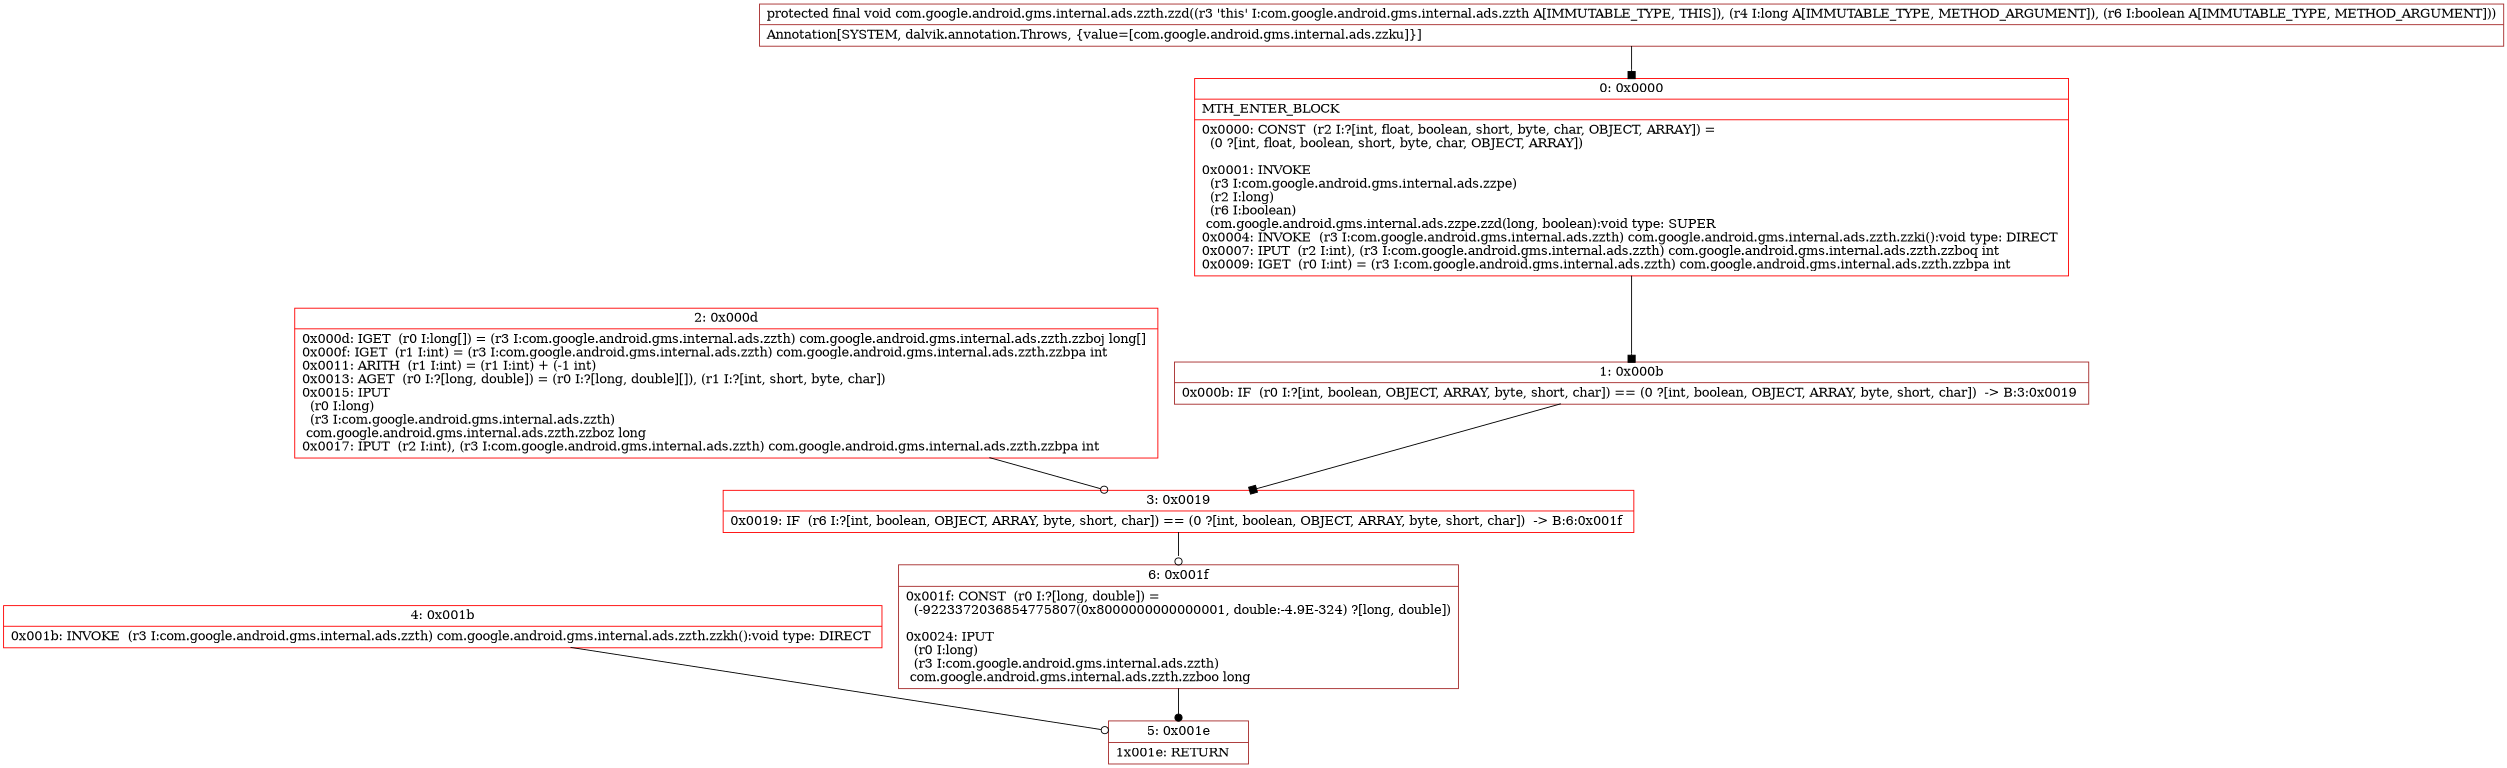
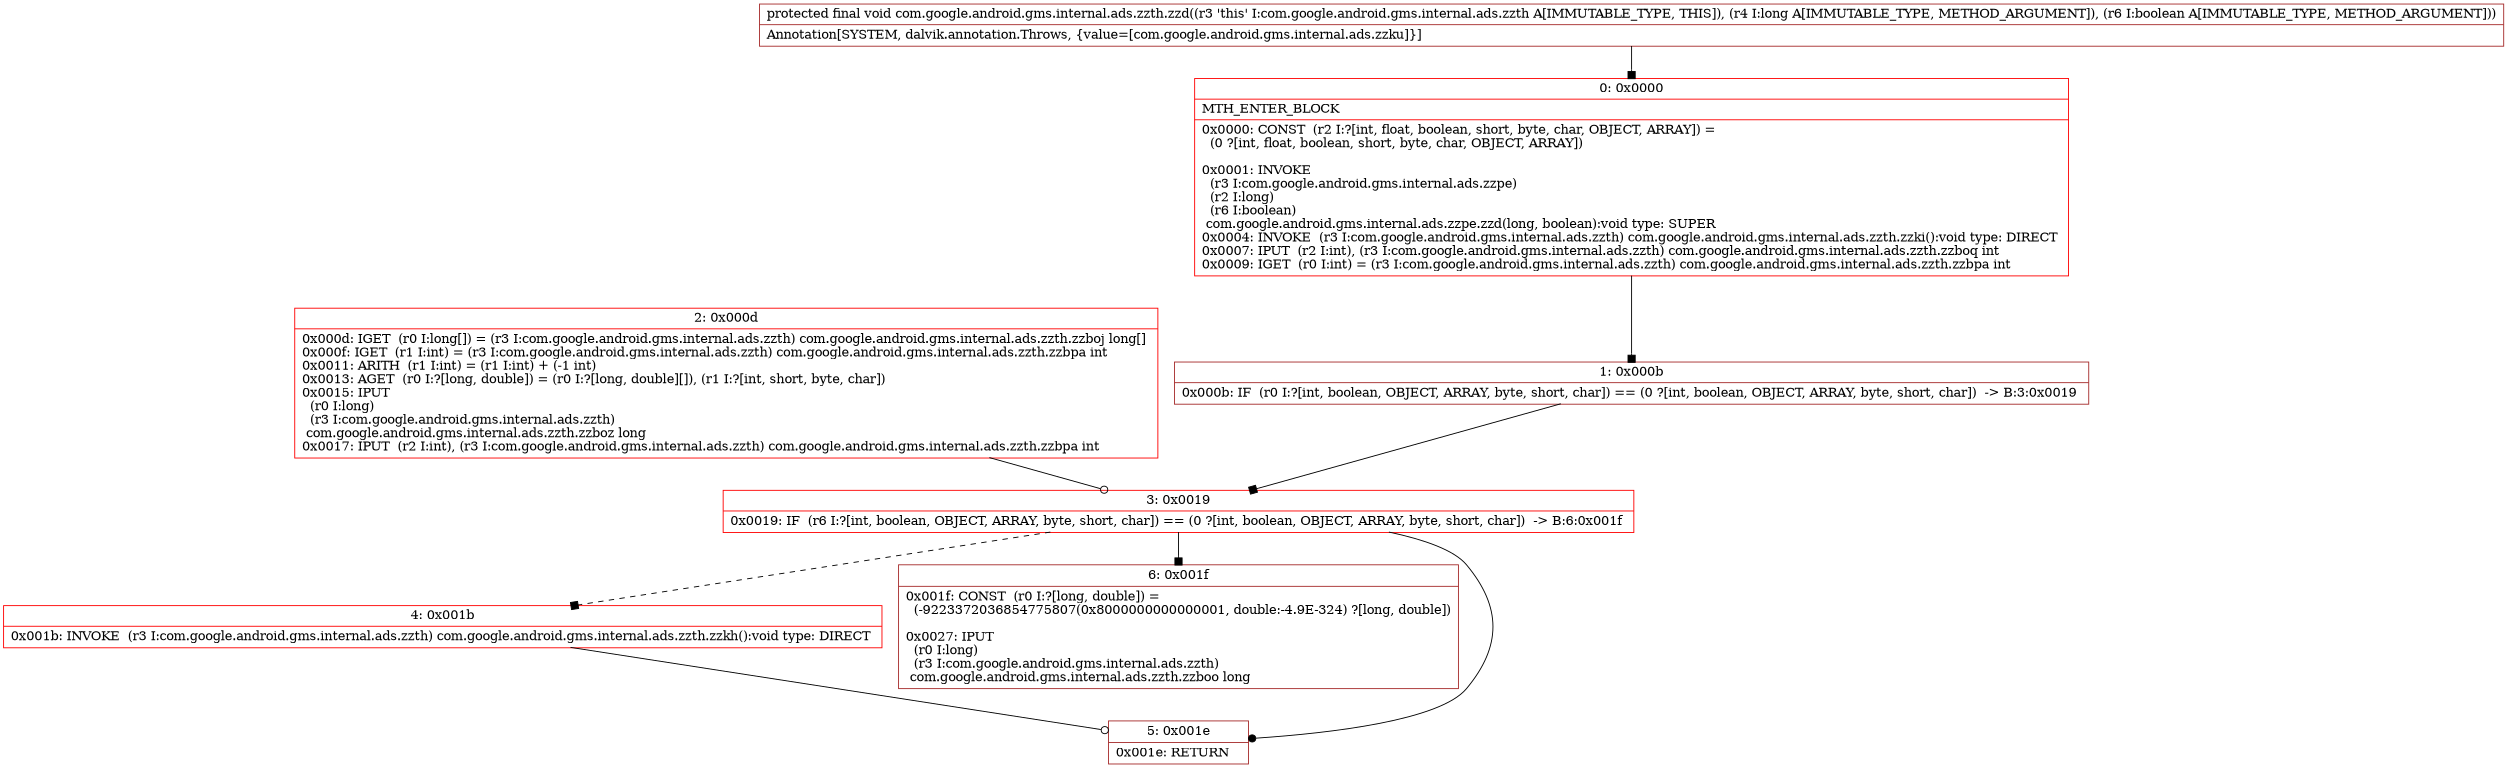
(1179, 544) -> (1179, 544)
none -> (815, 568)
(954, 637) -> (954, 637)
(1179, 701) -> (1467, 687)
(1179, 753) -> (1179, 753)
